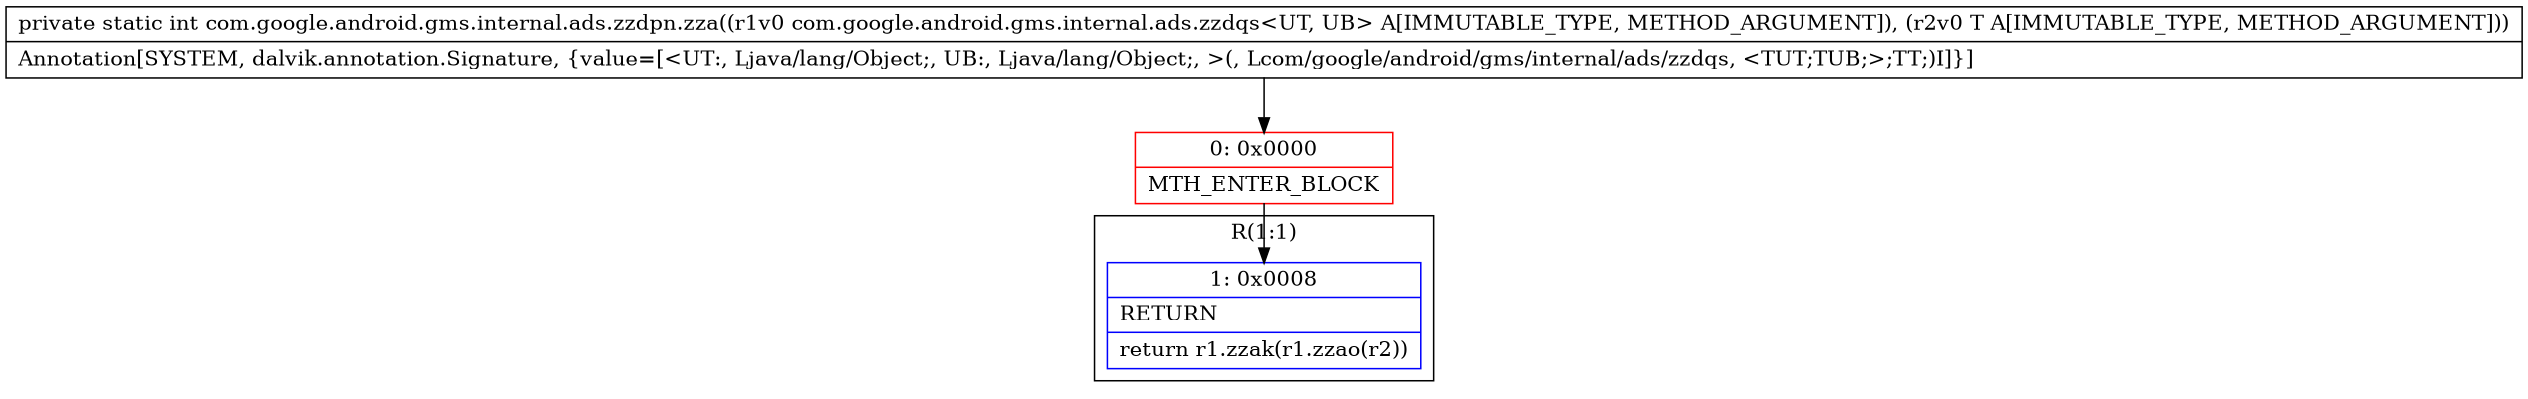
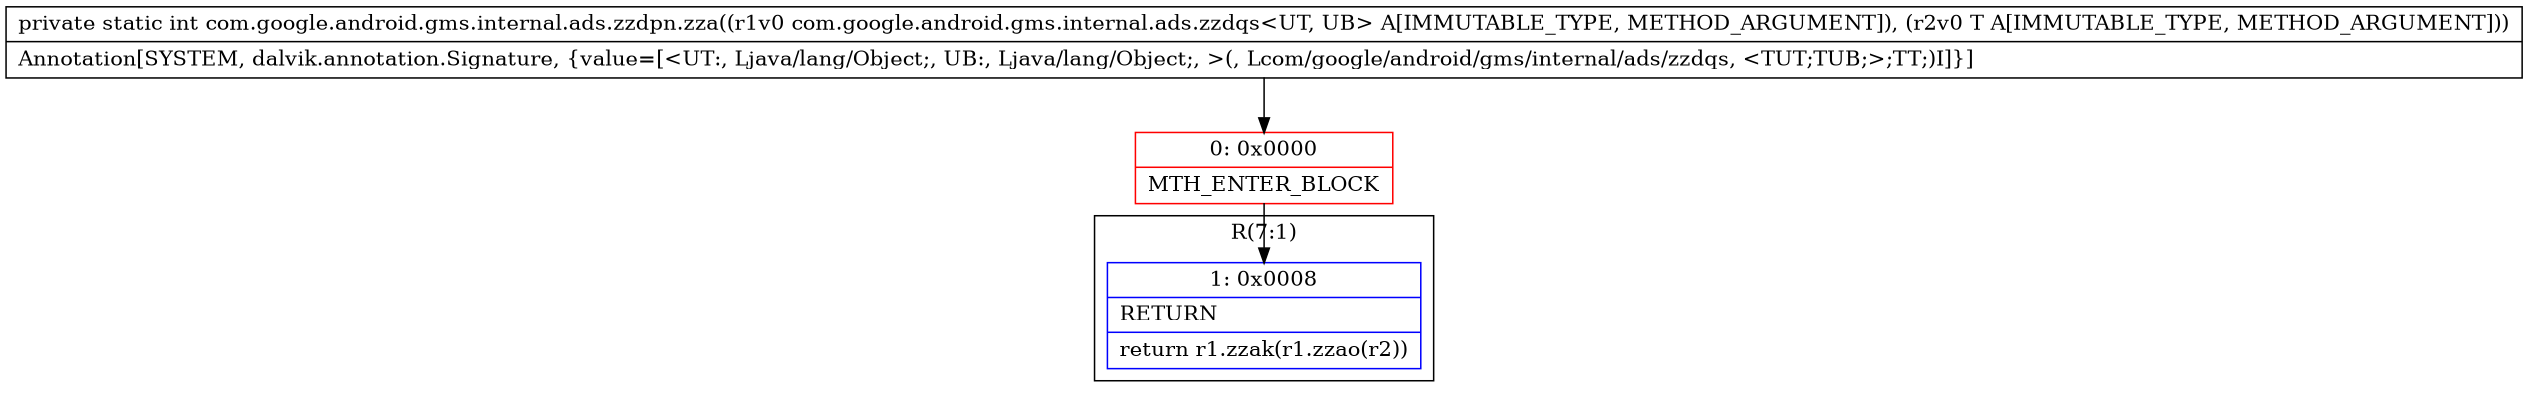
(1264, 233) -> (1264, 233)
